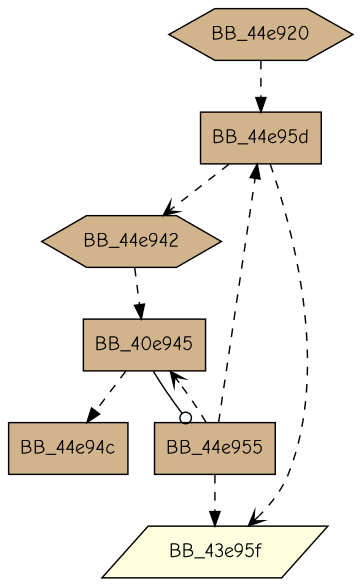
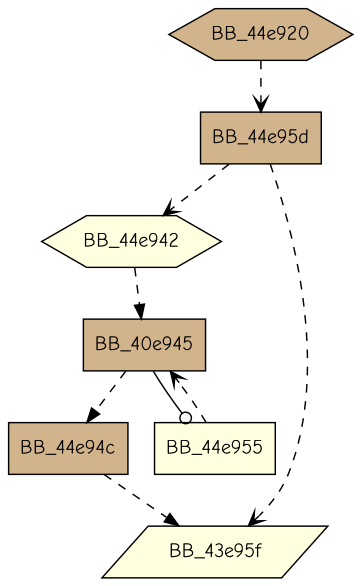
(261, 79) -> (261, 79)
(132, 242) -> (132, 242)
(237, 300) -> none
(215, 448) -> (215, 448)
(215, 493) -> (135, 496)
